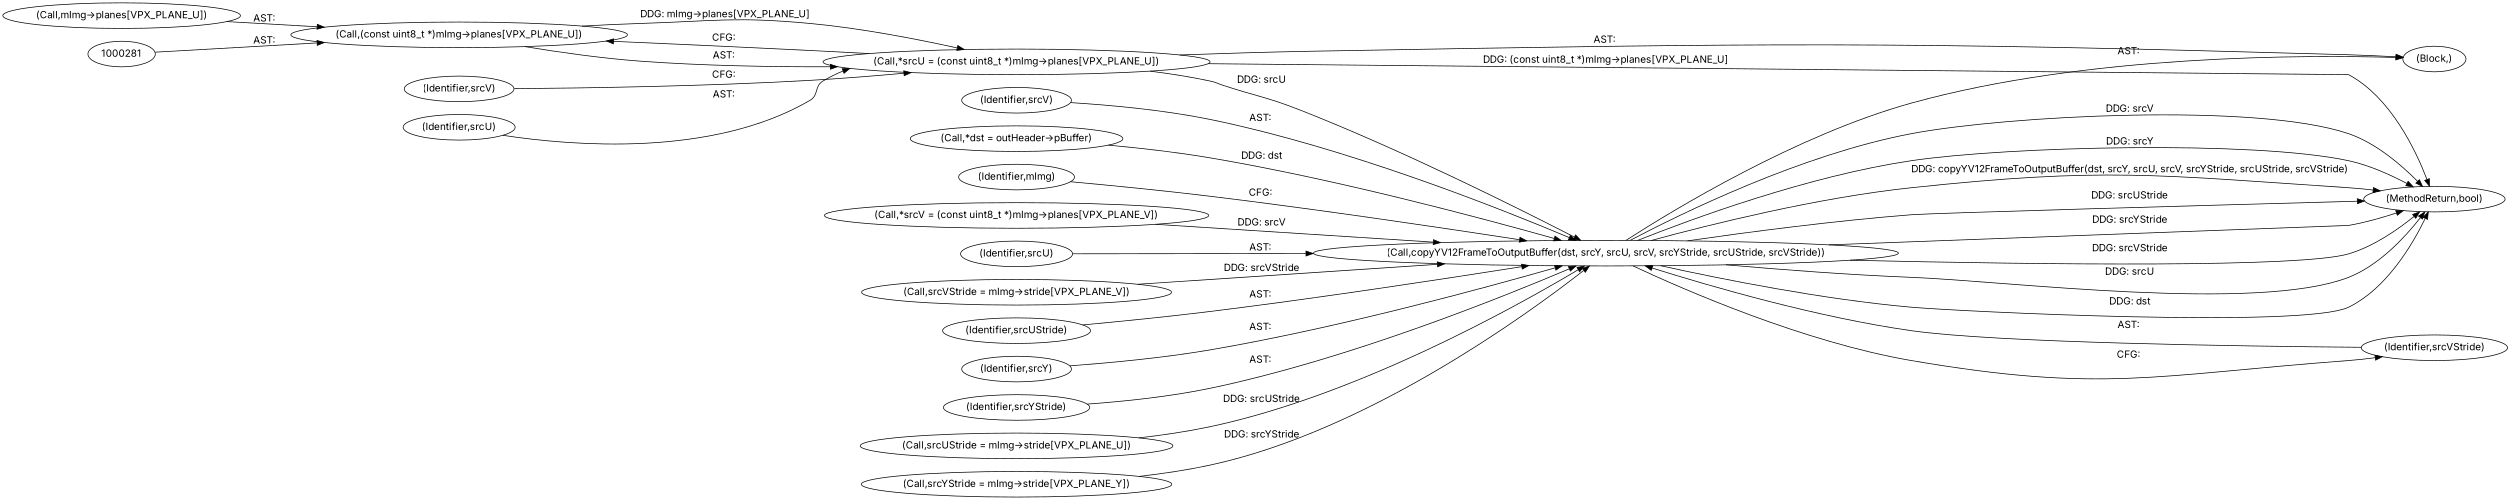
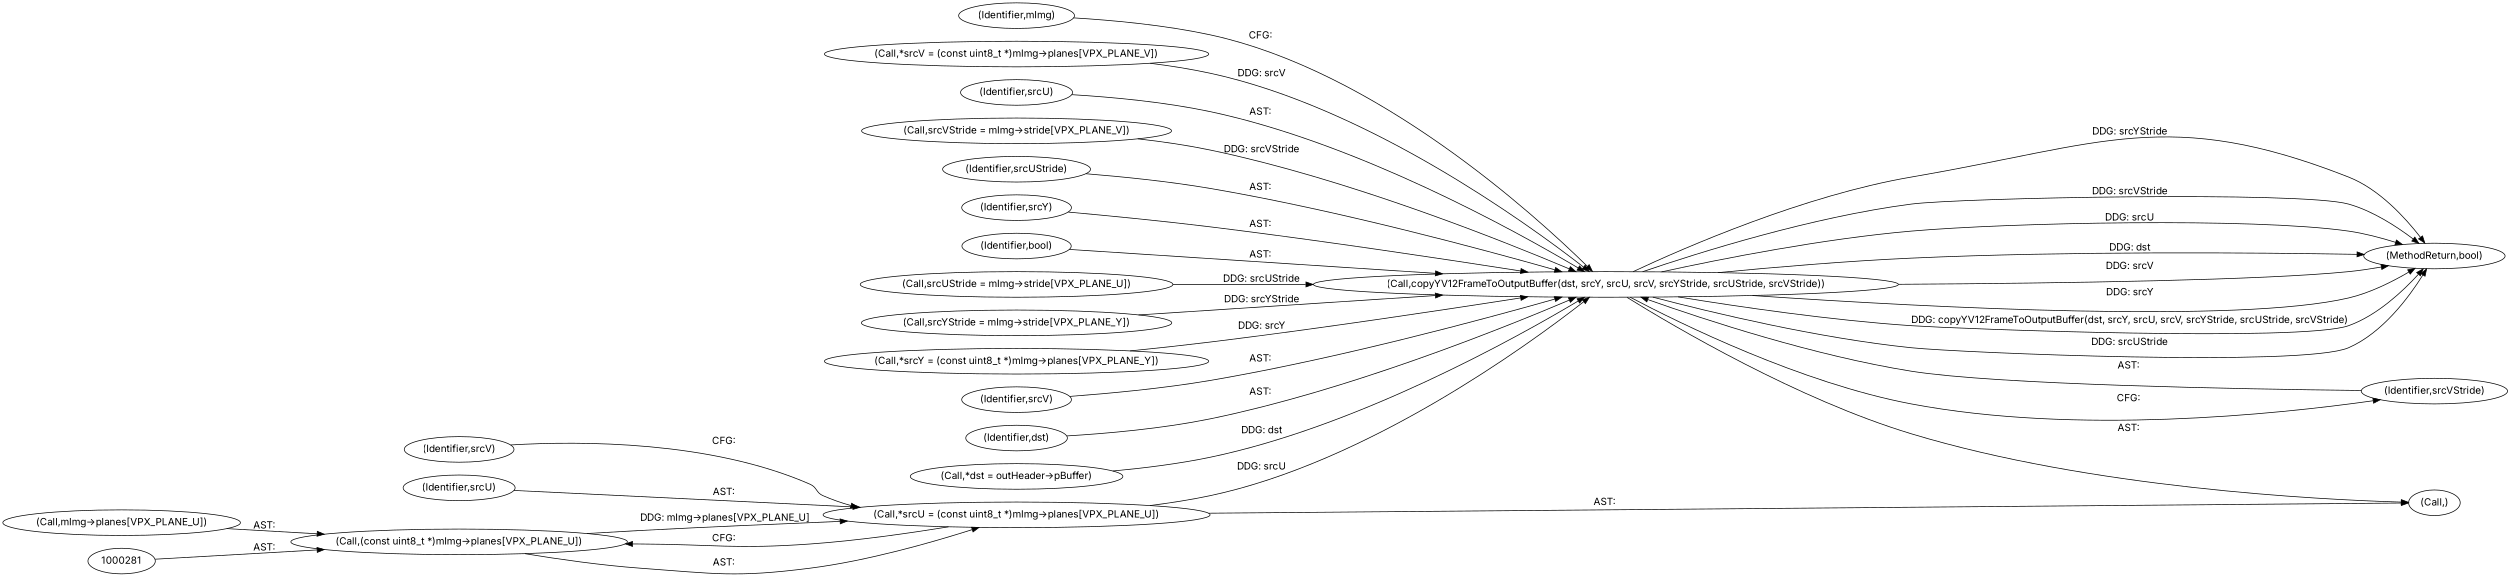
(2434, 59) -> (2434, 503)
(1845, 70) -> none
none -> (1017, 361)
(1017, 407) -> (1017, 246)
none -> (1017, 438)
